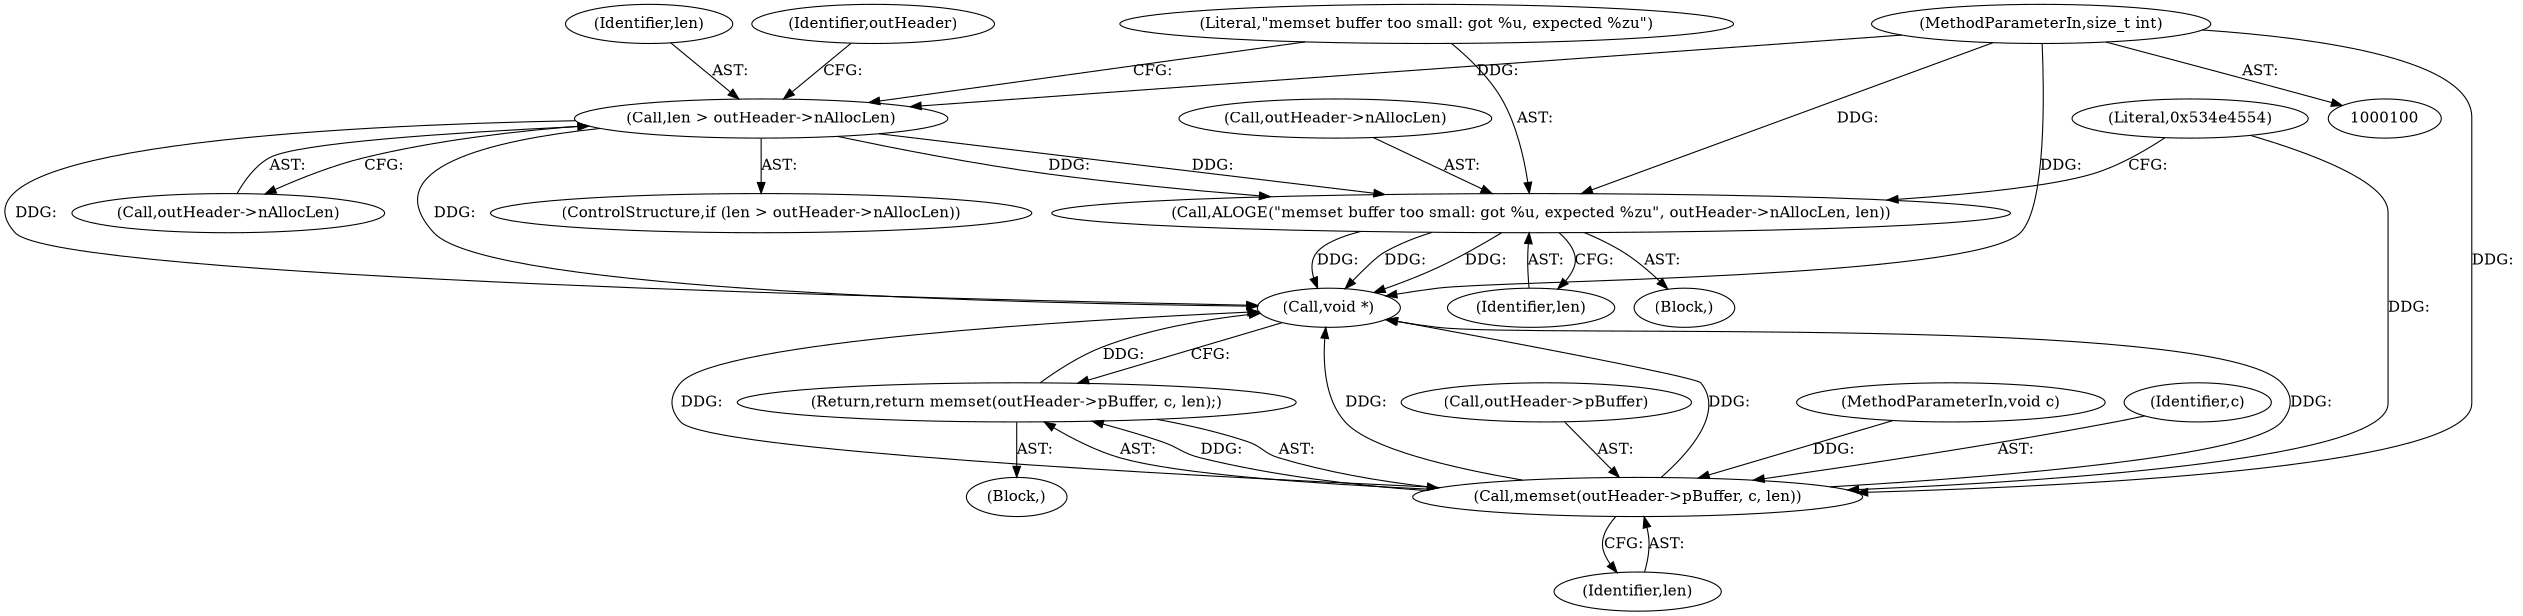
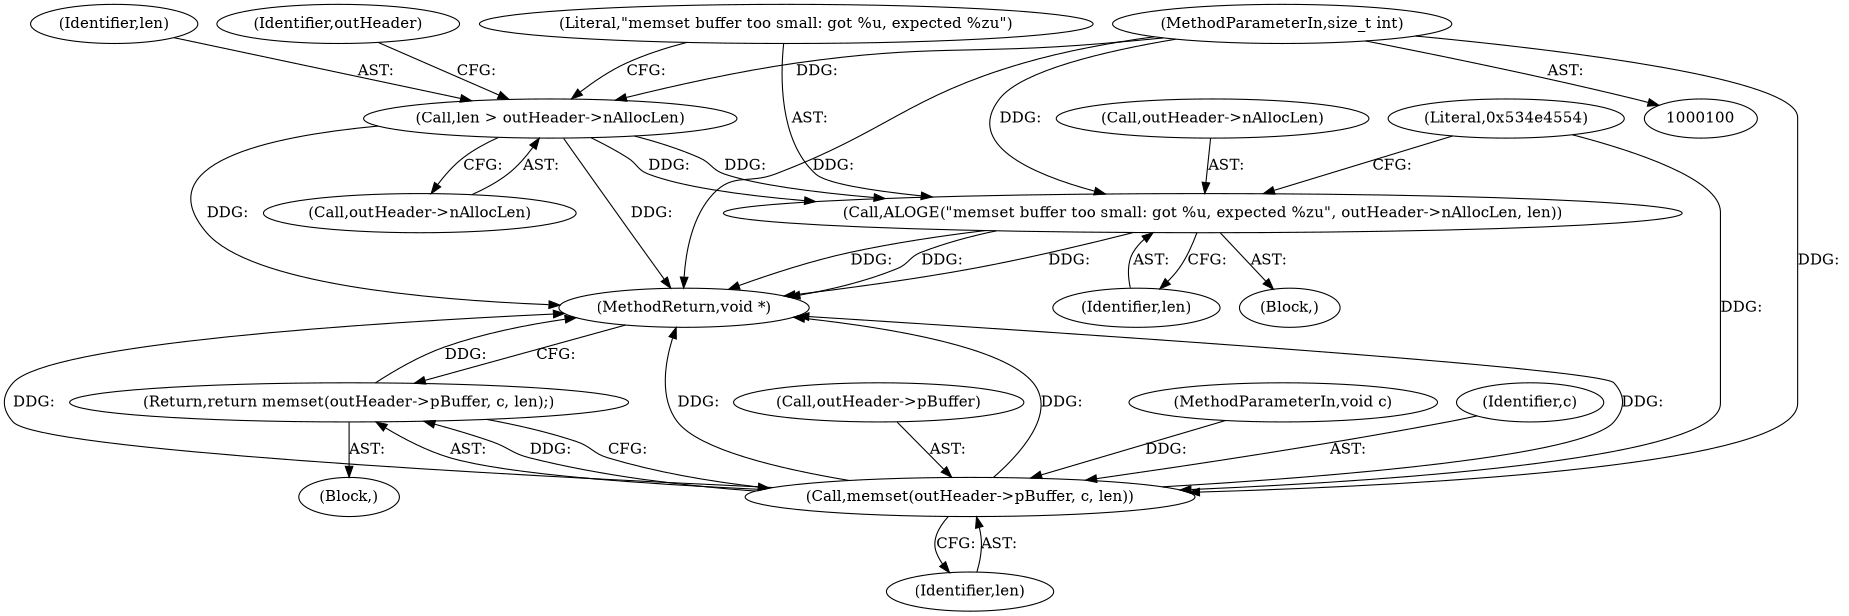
(761, 213) -> none
(1329, 308) -> (684, 308)
(1299, 450) -> (630, 450)
